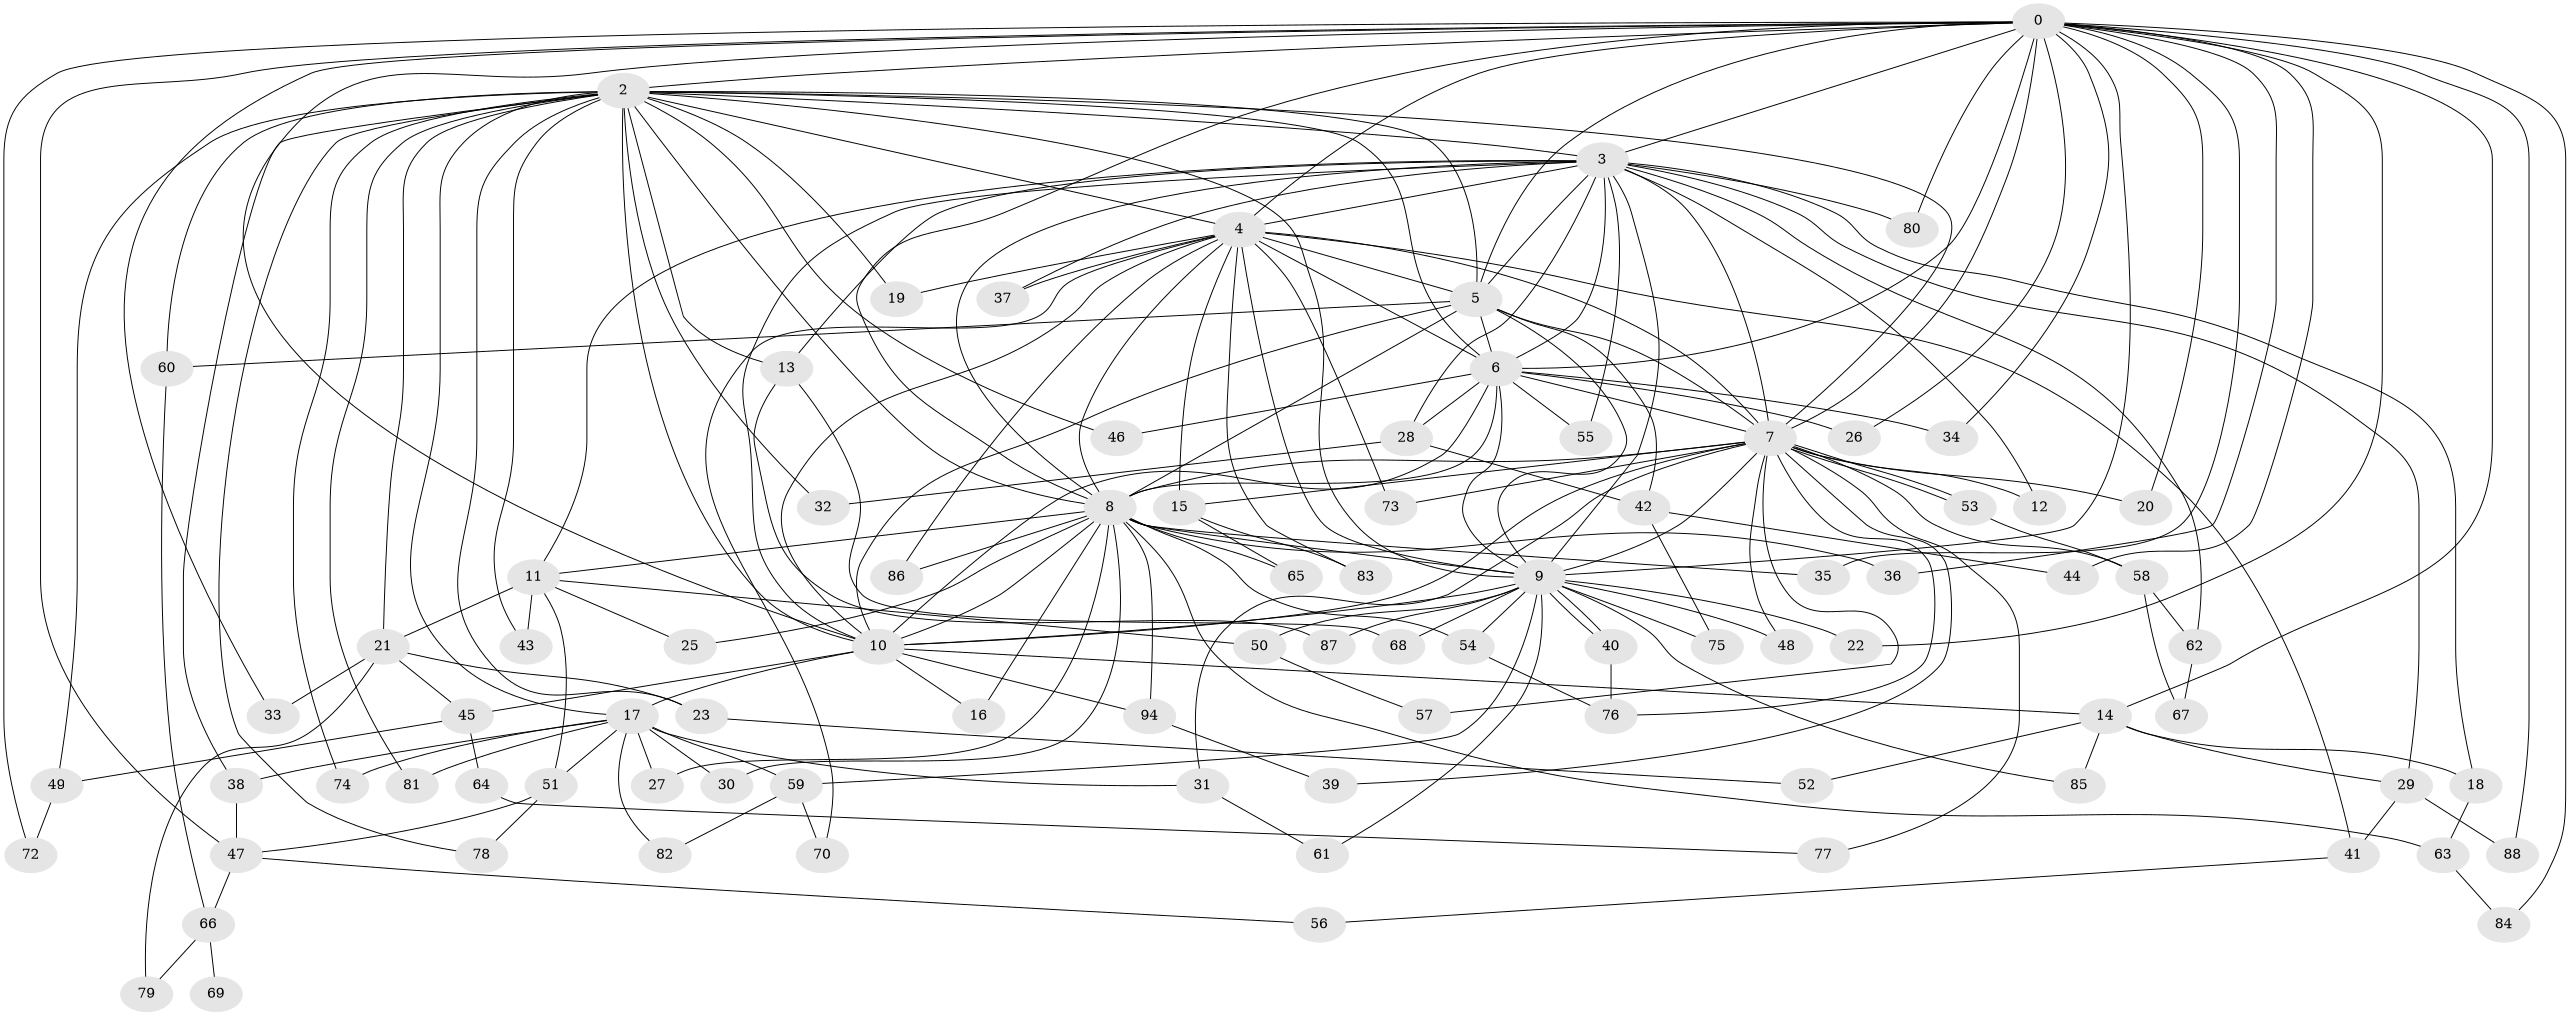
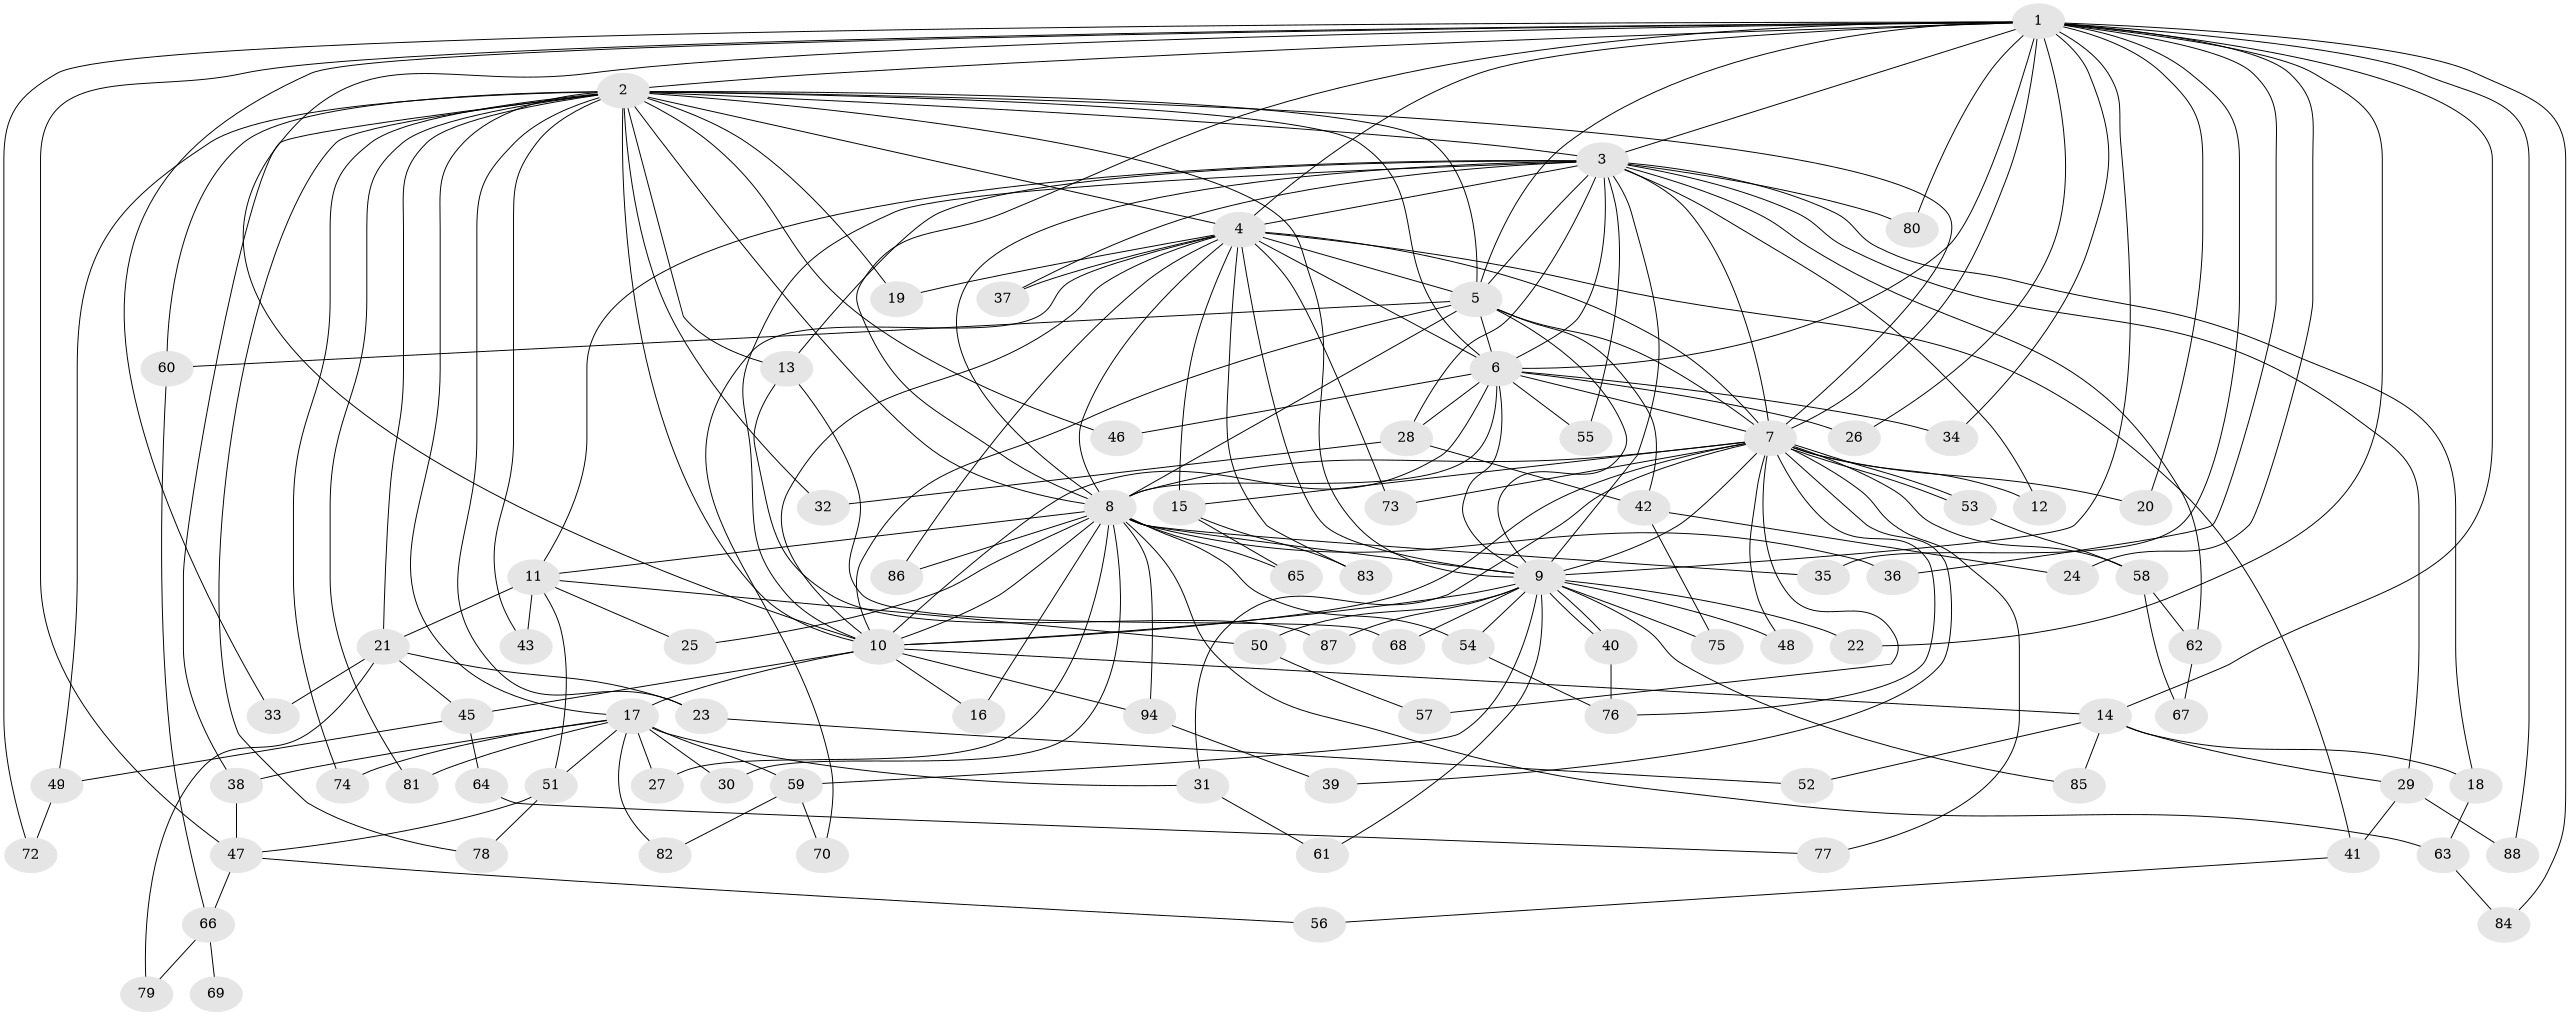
(2039, 21) -> (2039, 21)
(2072, 577) -> (2072, 577)
